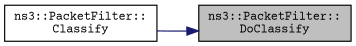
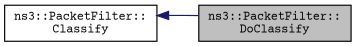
(172, 31) -> (184, 15)
